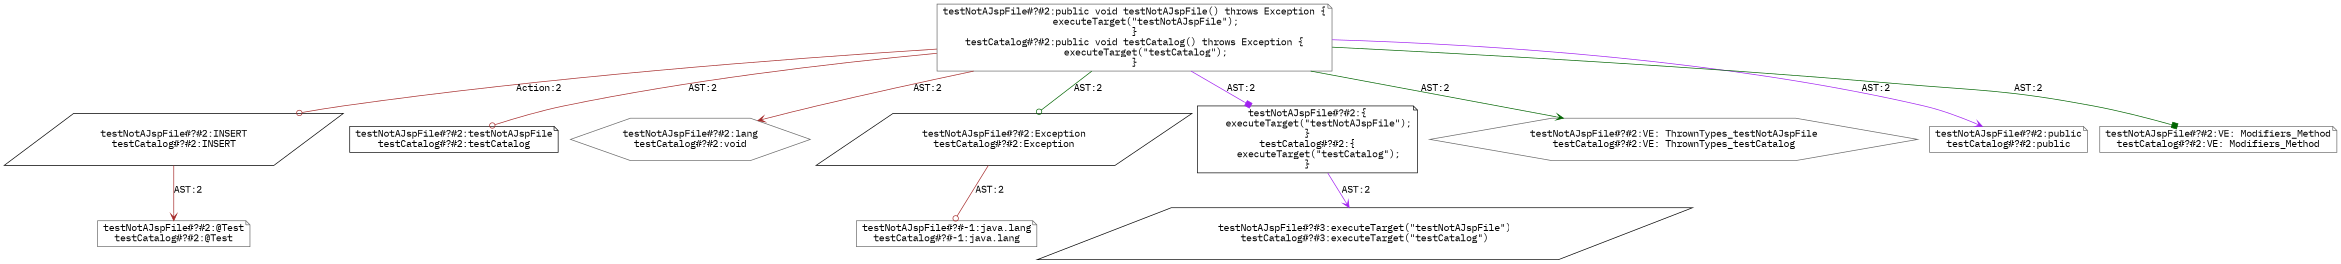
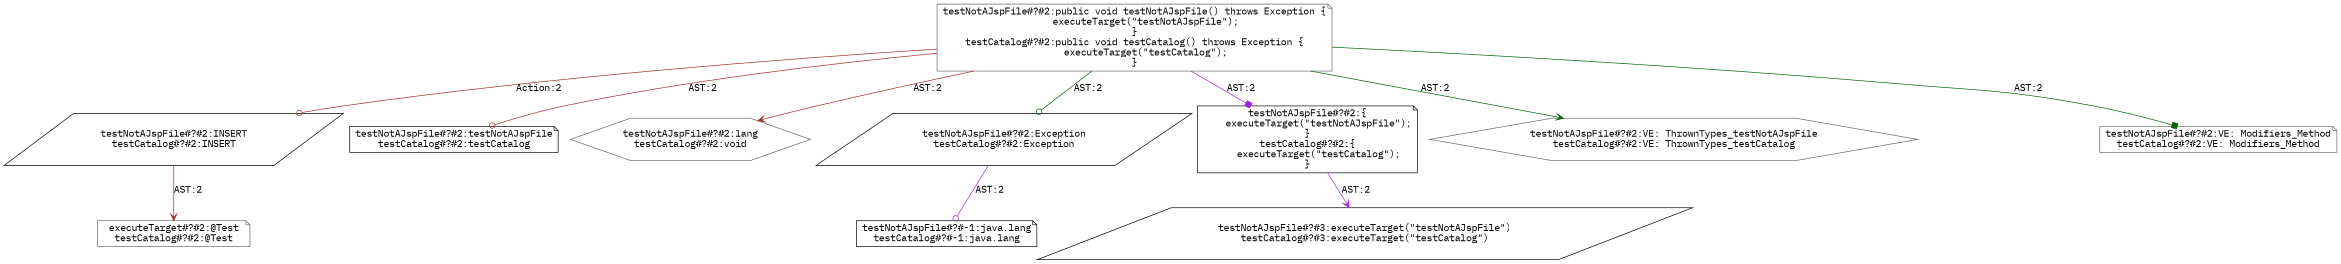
(2009, 139) -> none
(973, 191) -> (973, 191)
(174, 234) -> (174, 234)
(947, 234) -> (947, 234)
